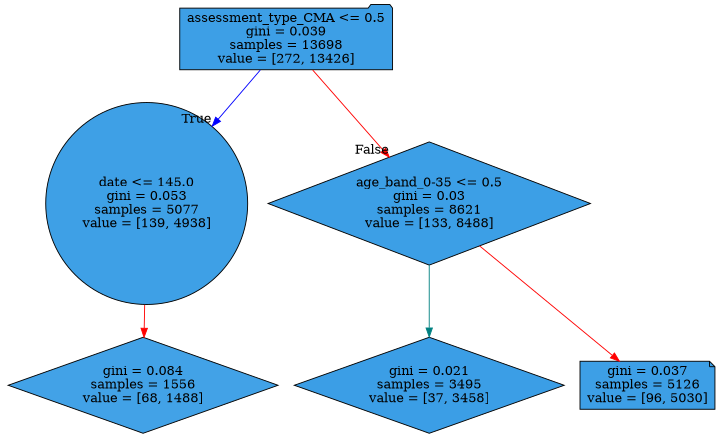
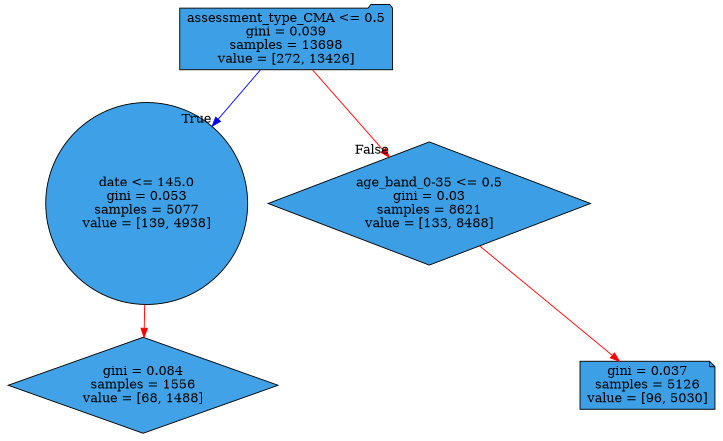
(429, 385) -> none
